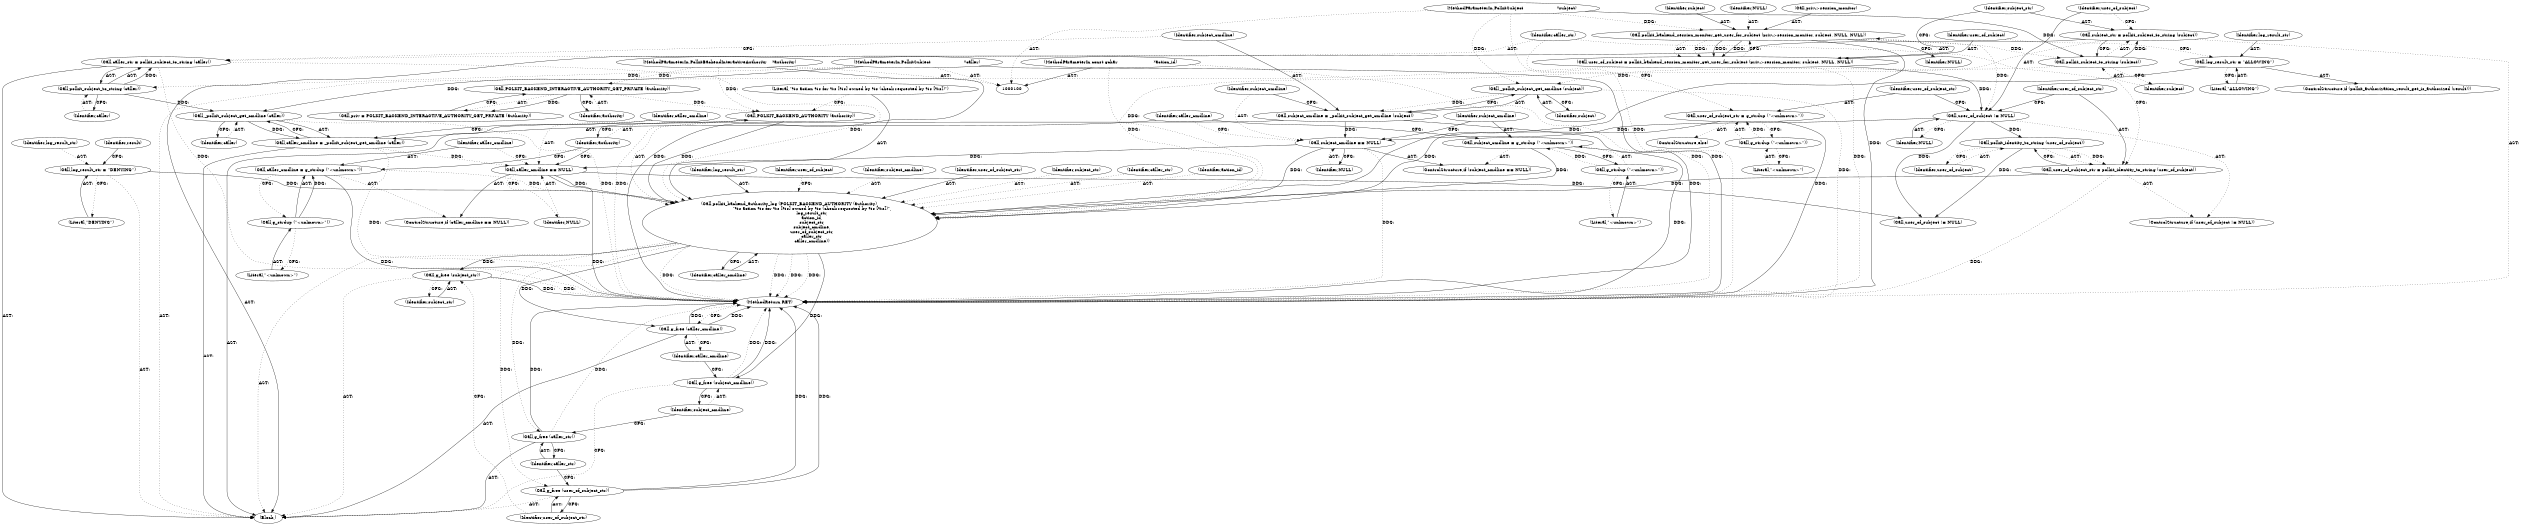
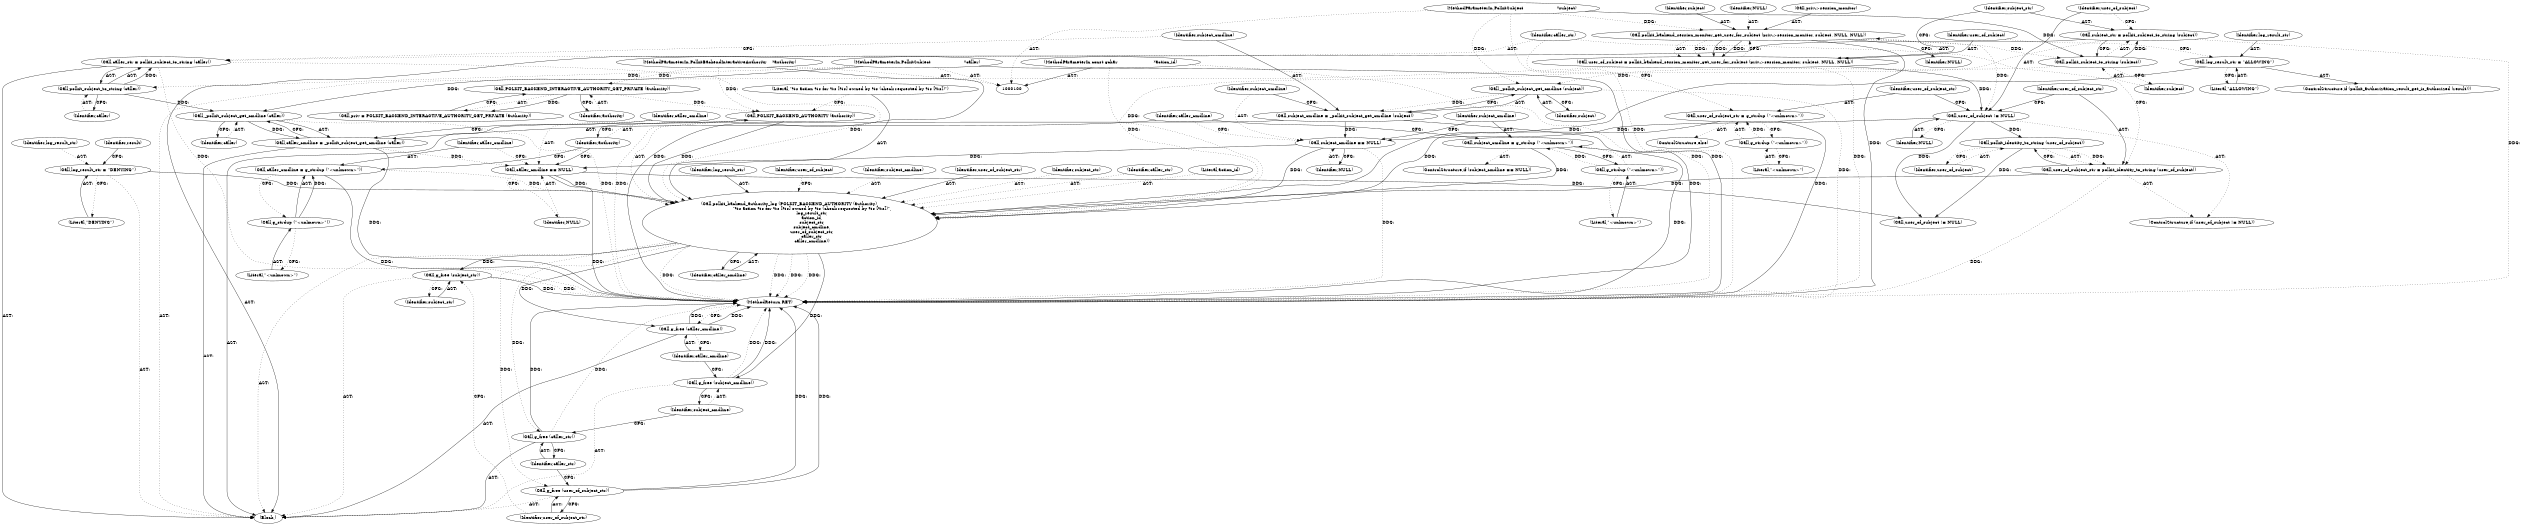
(2515, 143) -> (2515, 143)
(1402, 158) -> none
(1221, 170) -> (1221, 170)
(457, 223) -> none
(504, 260) -> (504, 260)
(601, 451) -> (601, 451)
